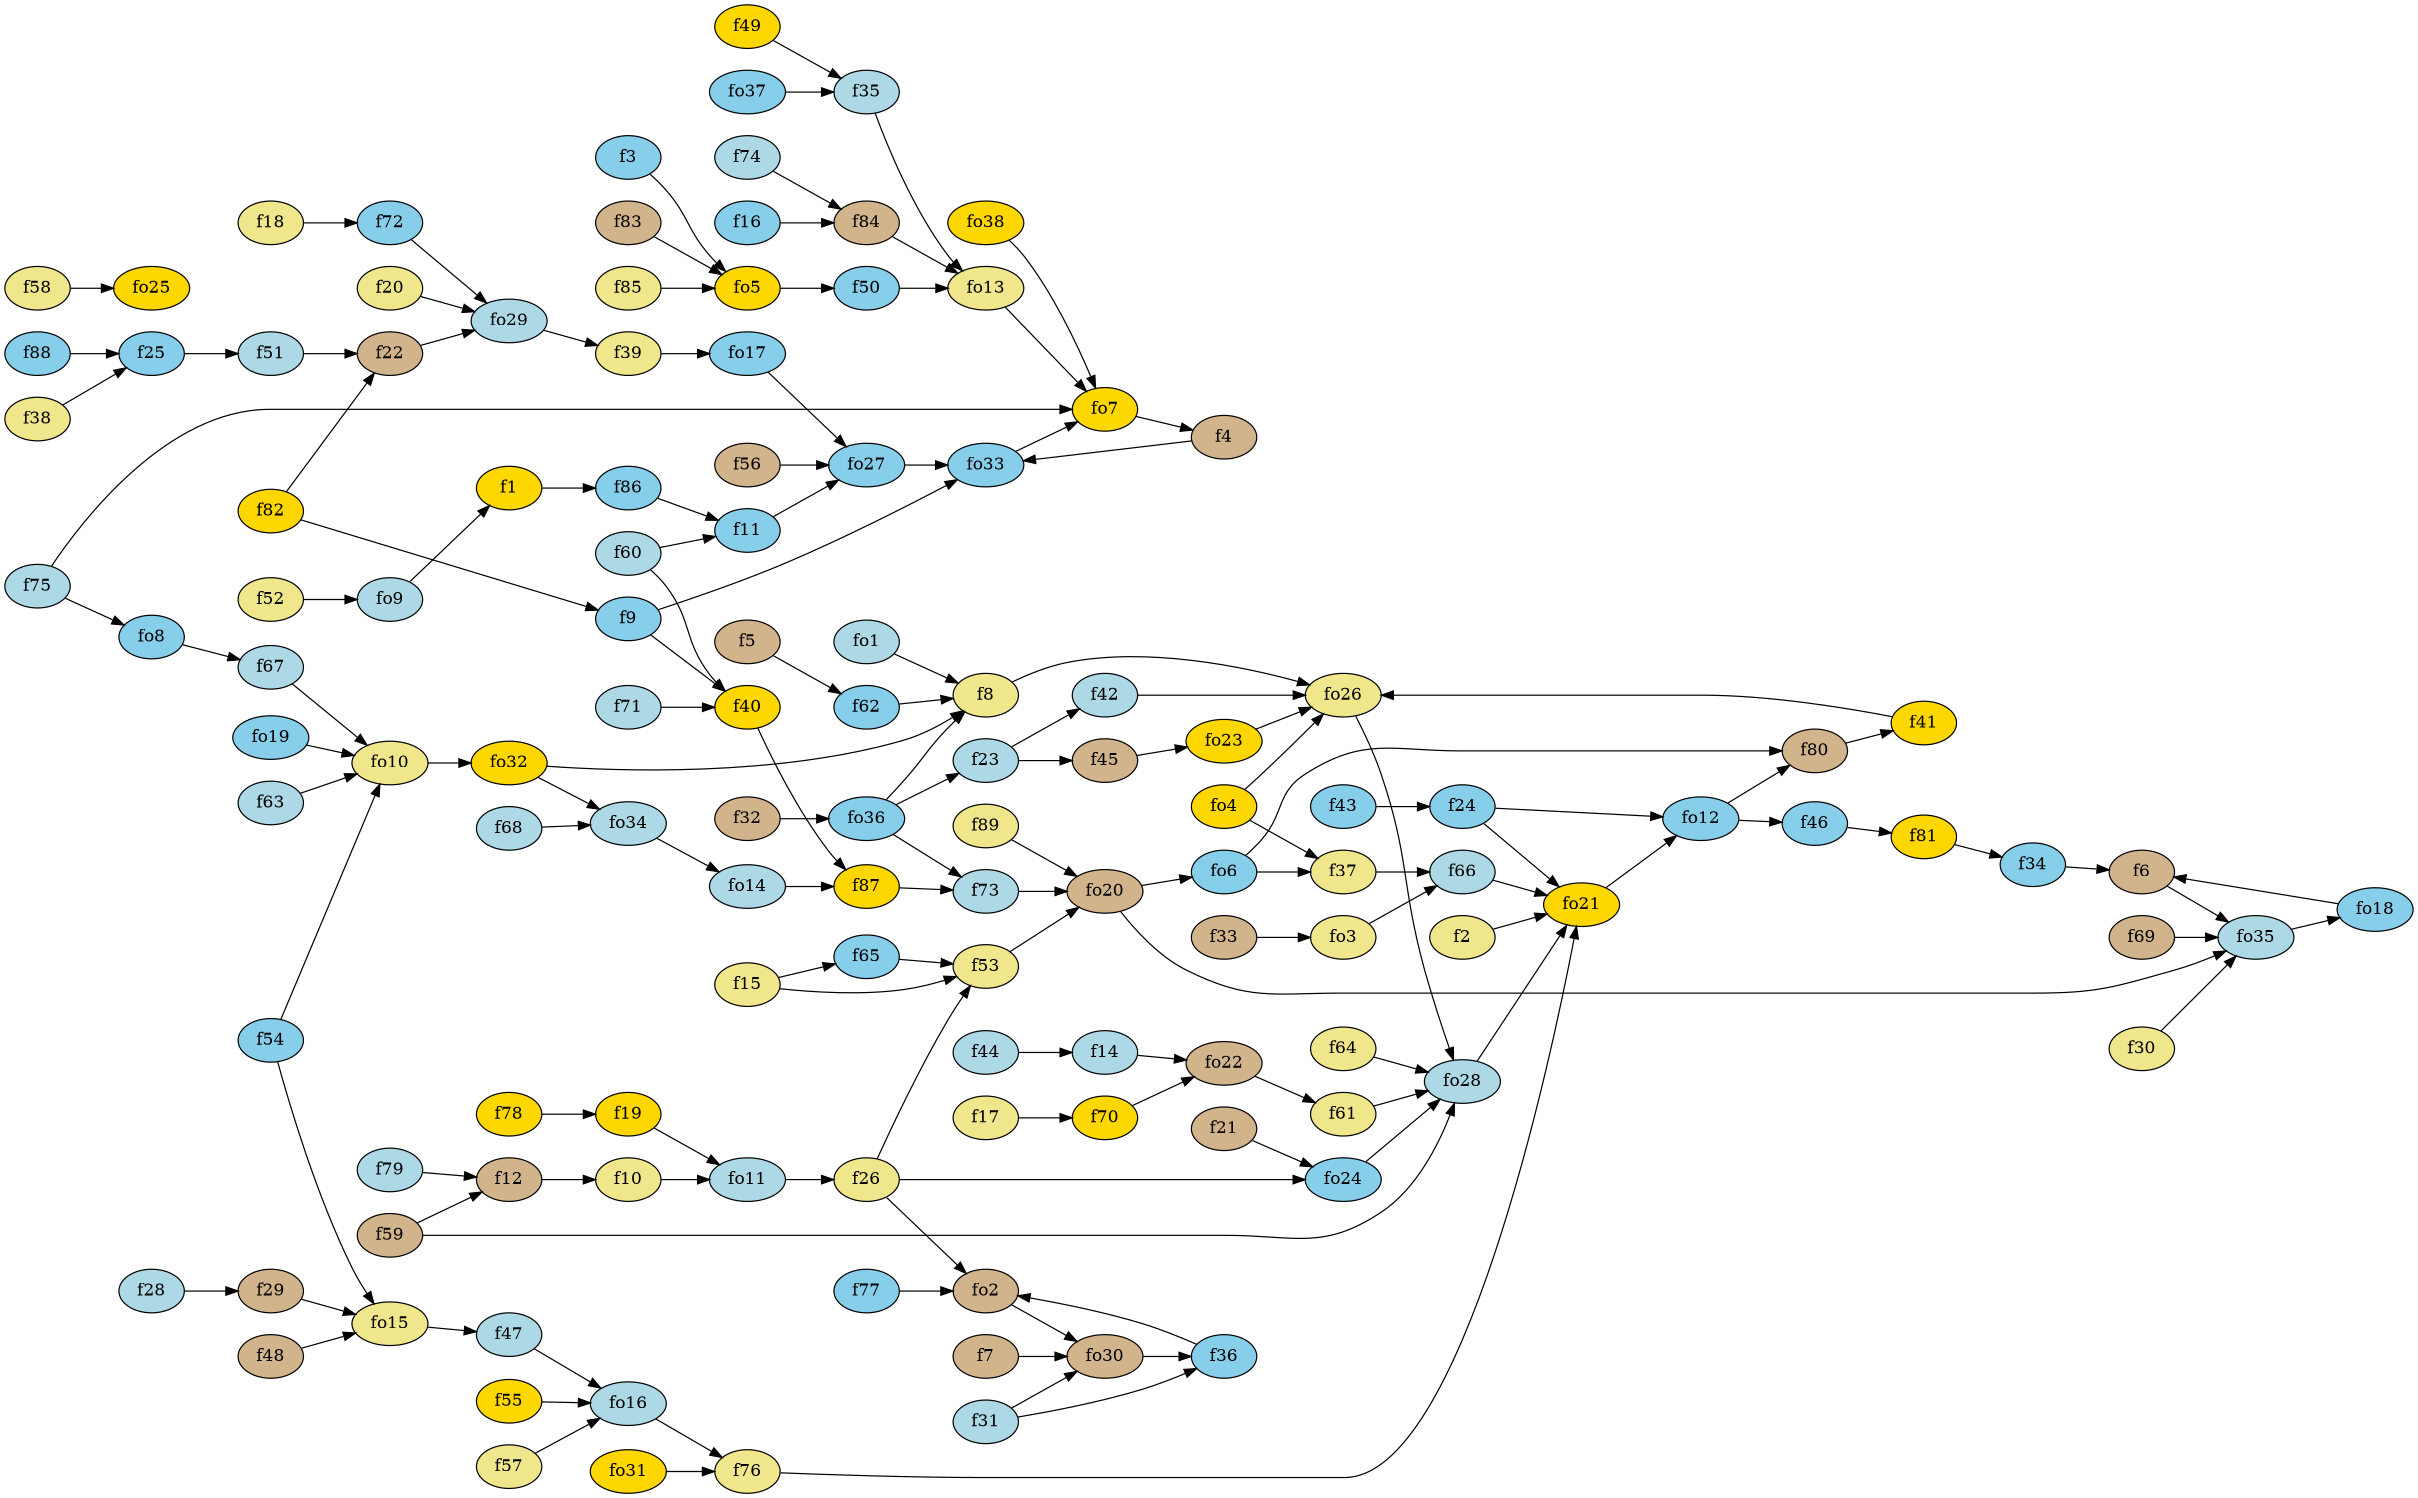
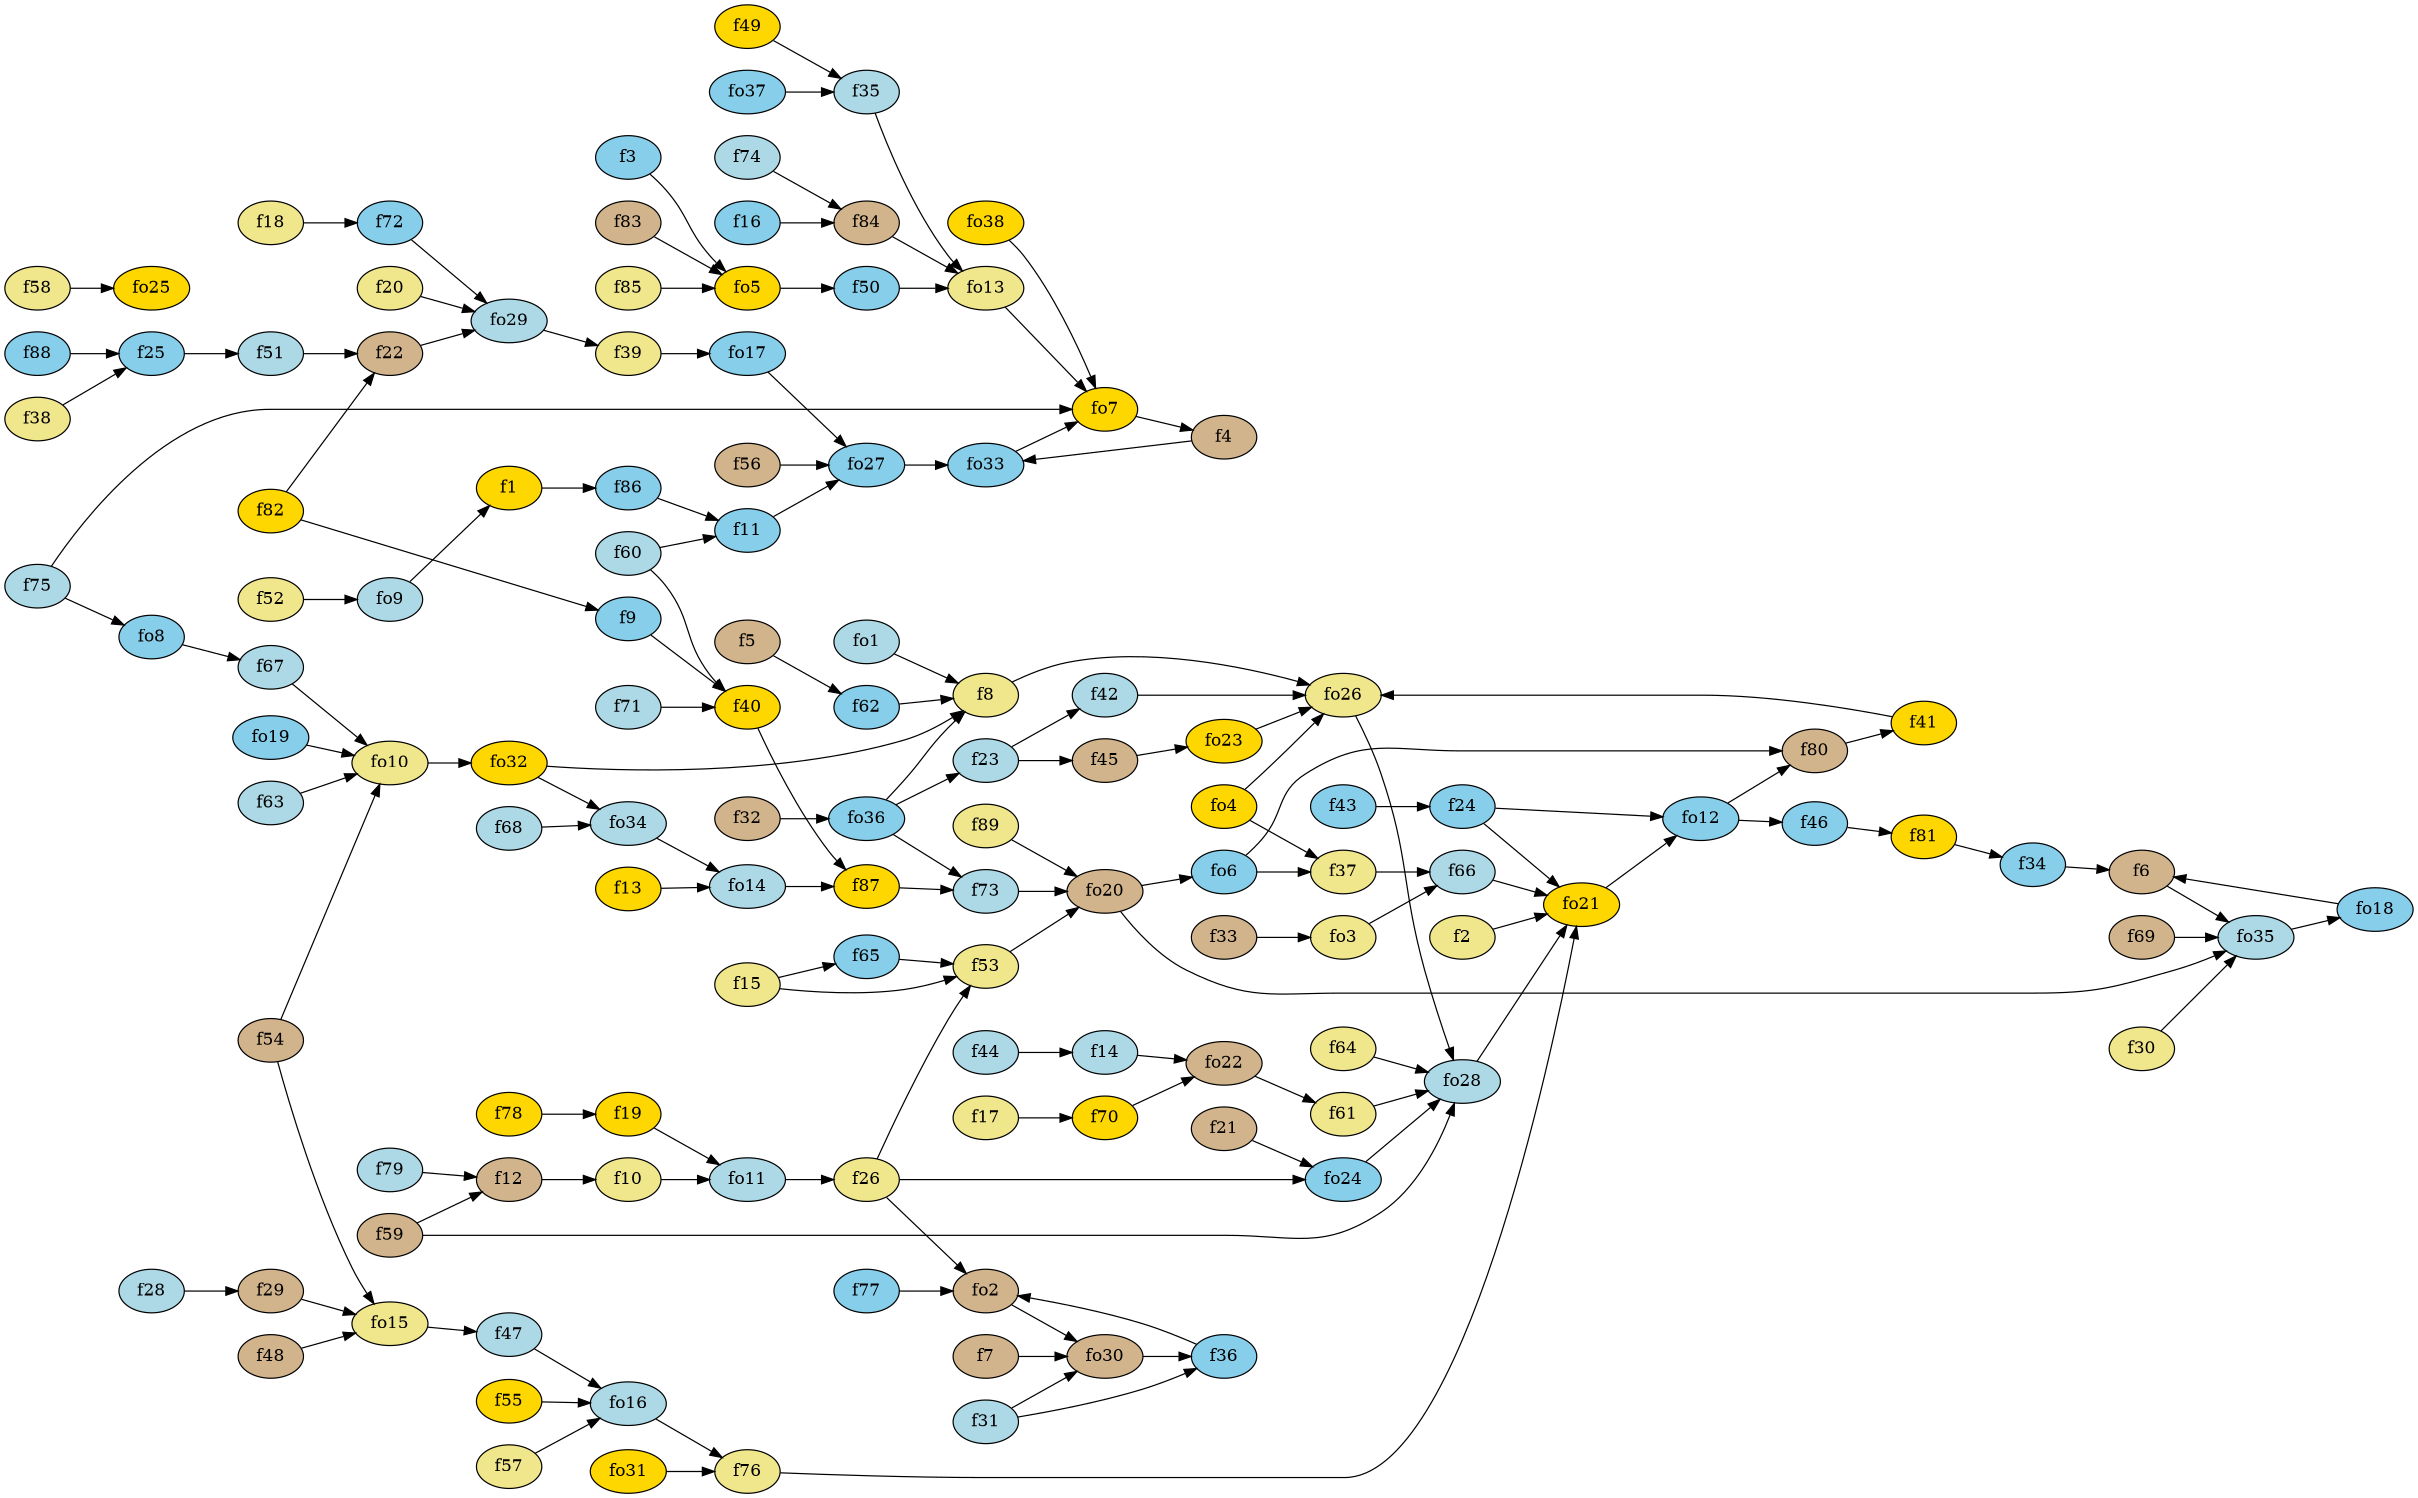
(805, 555) -> none
none -> (628, 889)
(271, 1040) -> (271, 1040)
